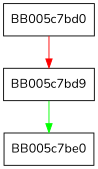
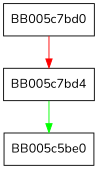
(49, 84) -> (49, 84)
(49, 149) -> (49, 149)
